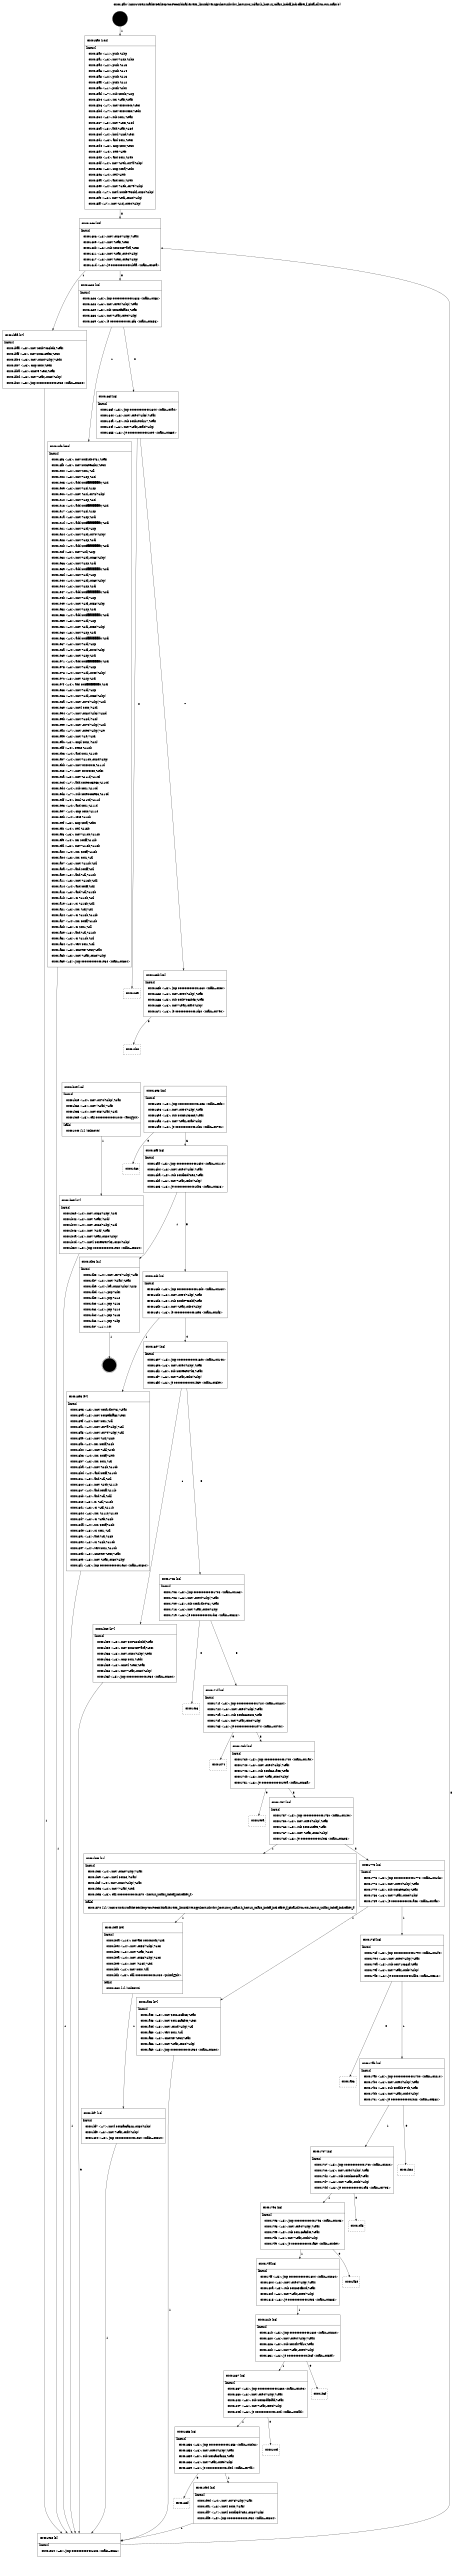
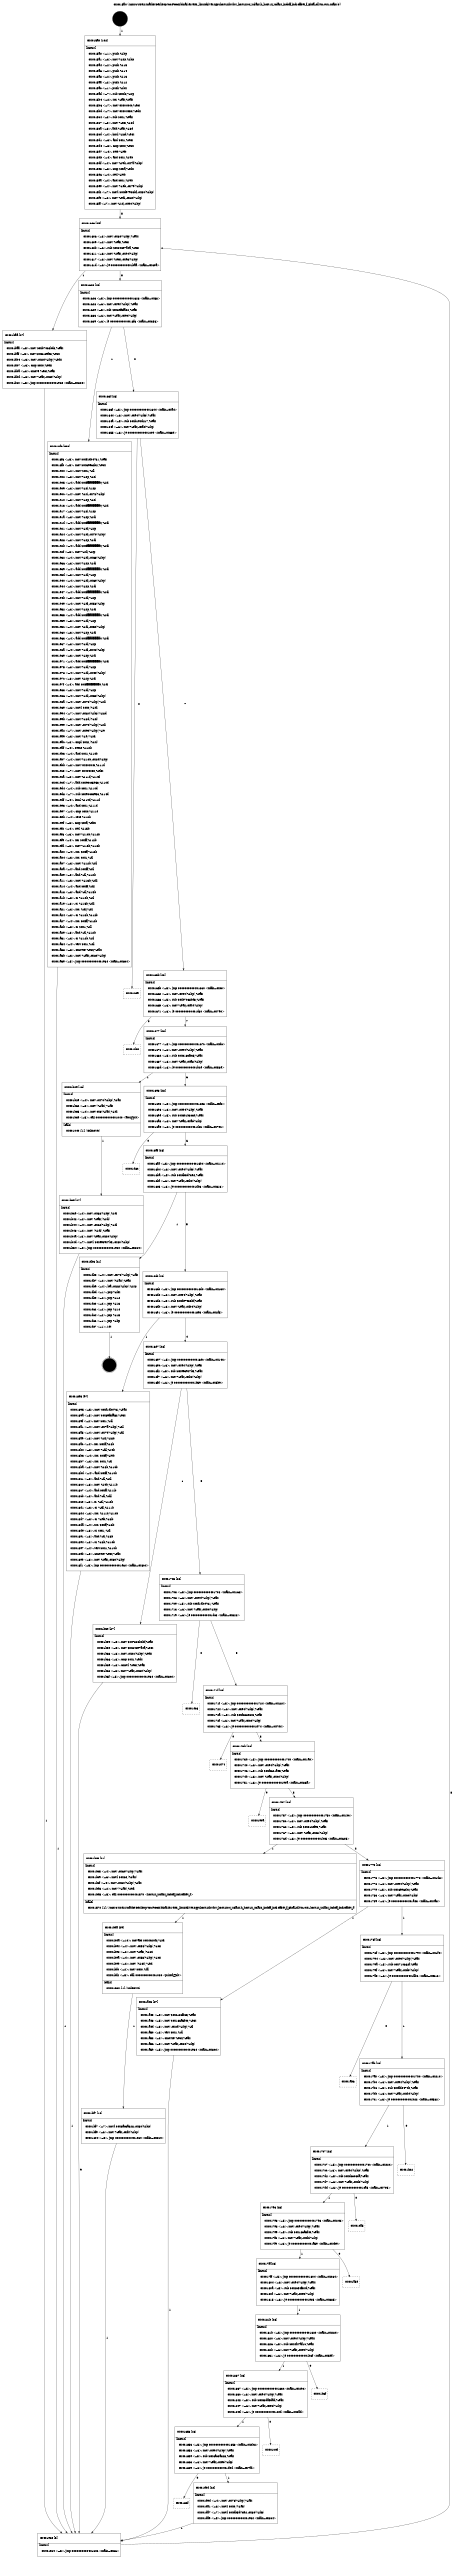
none -> (185, 1050)
